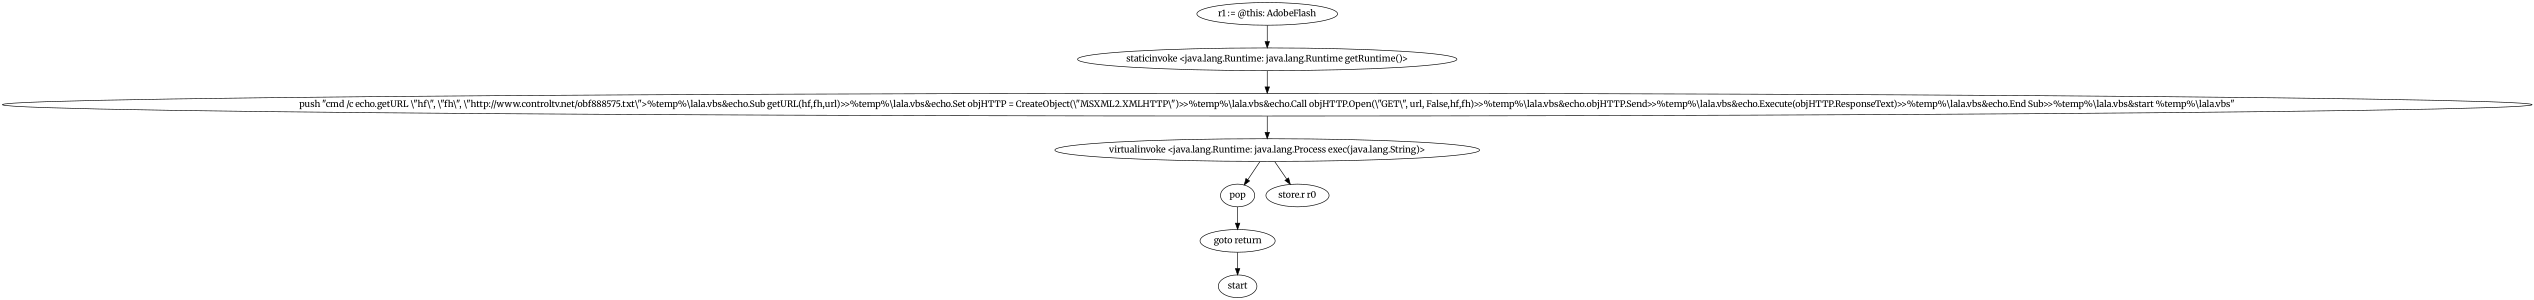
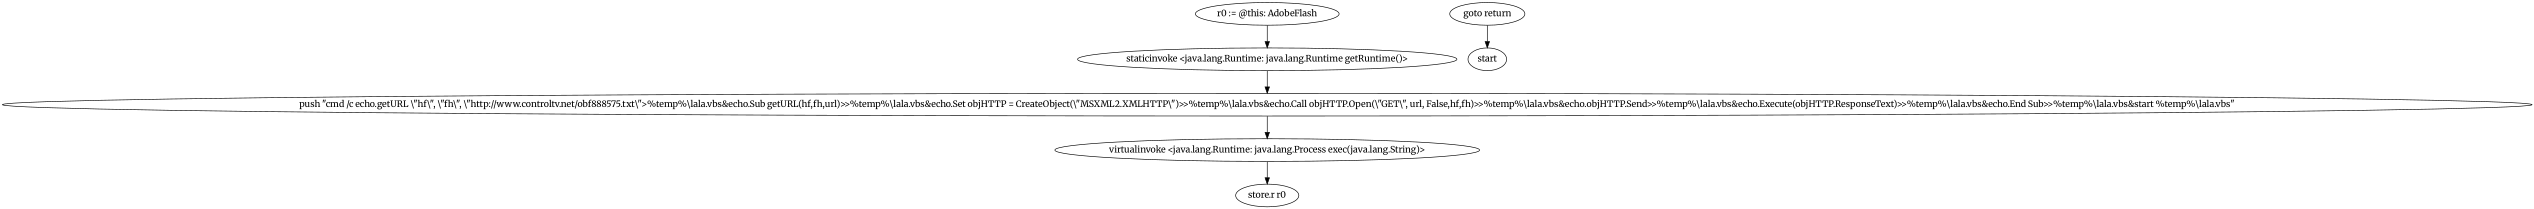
(1267, 14) -> (1267, 14)
(1238, 195) -> none
